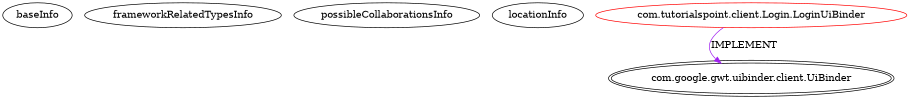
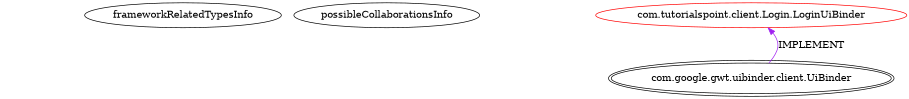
(37, 15) -> none
(538, 15) -> none
(710, 42) -> (777, 49)
